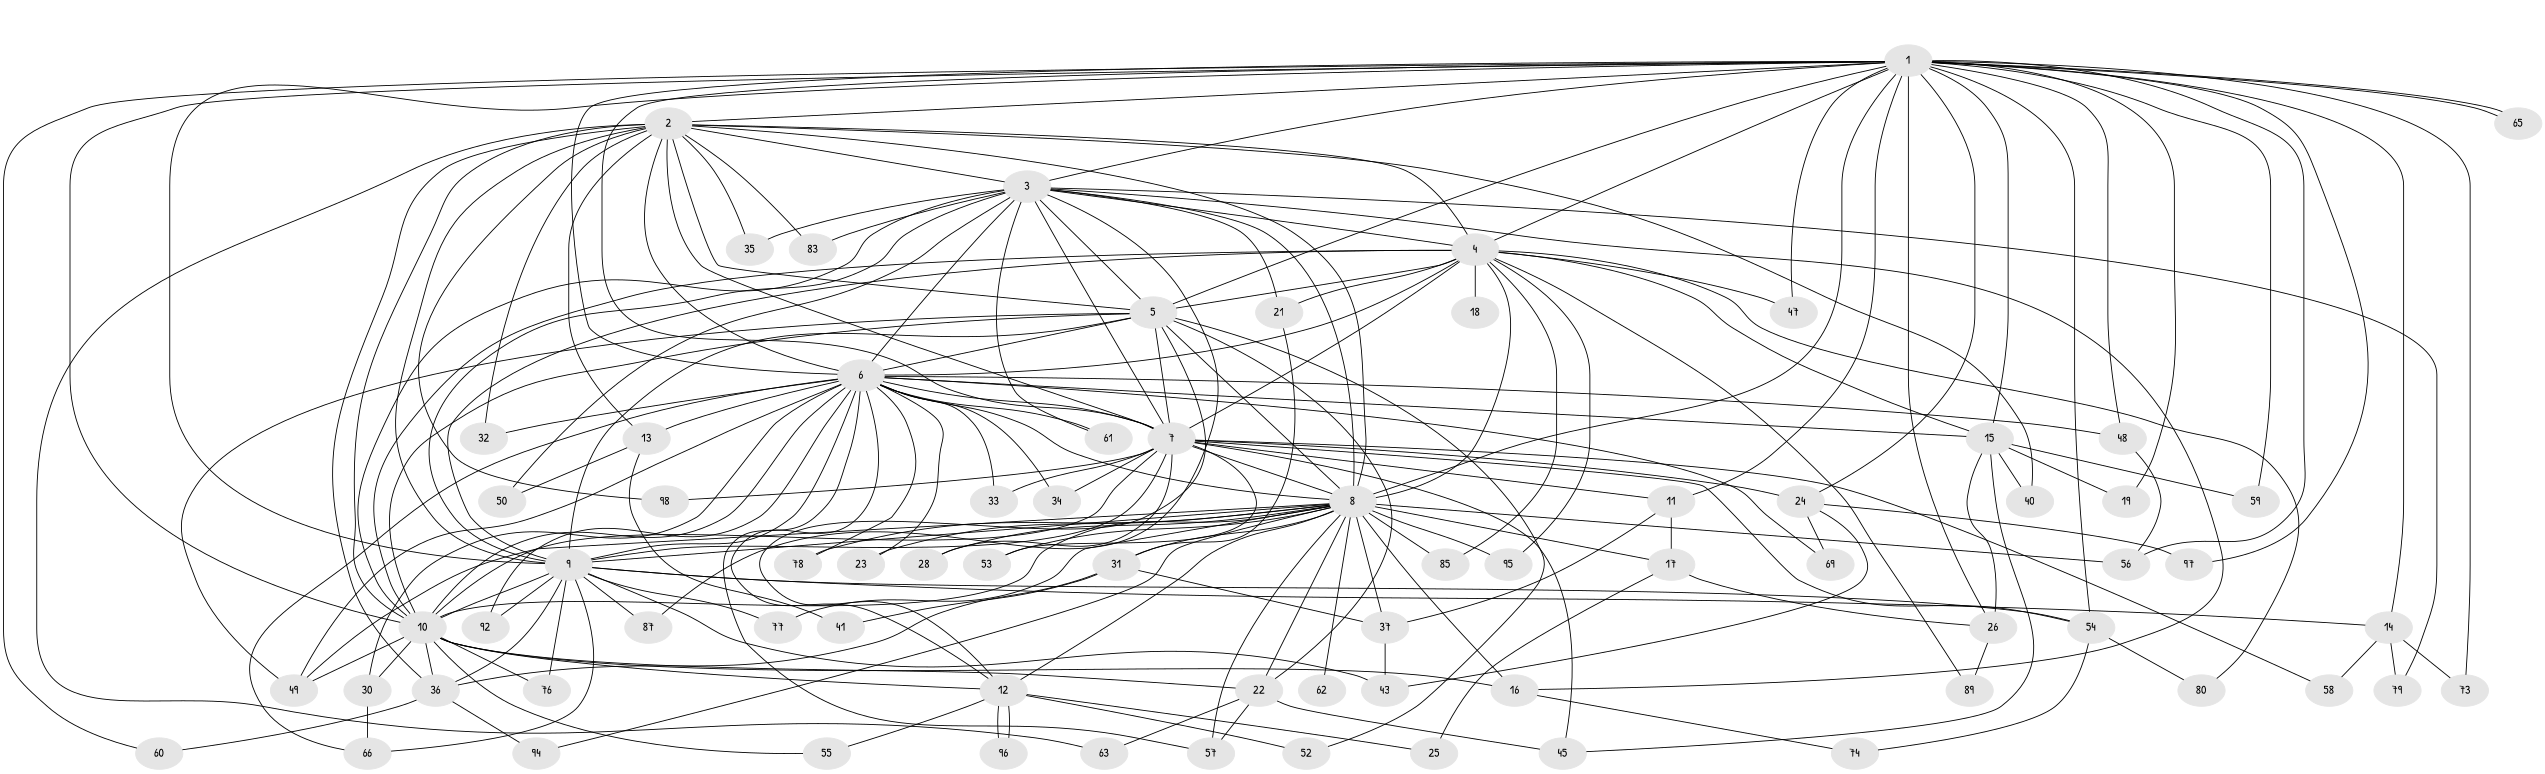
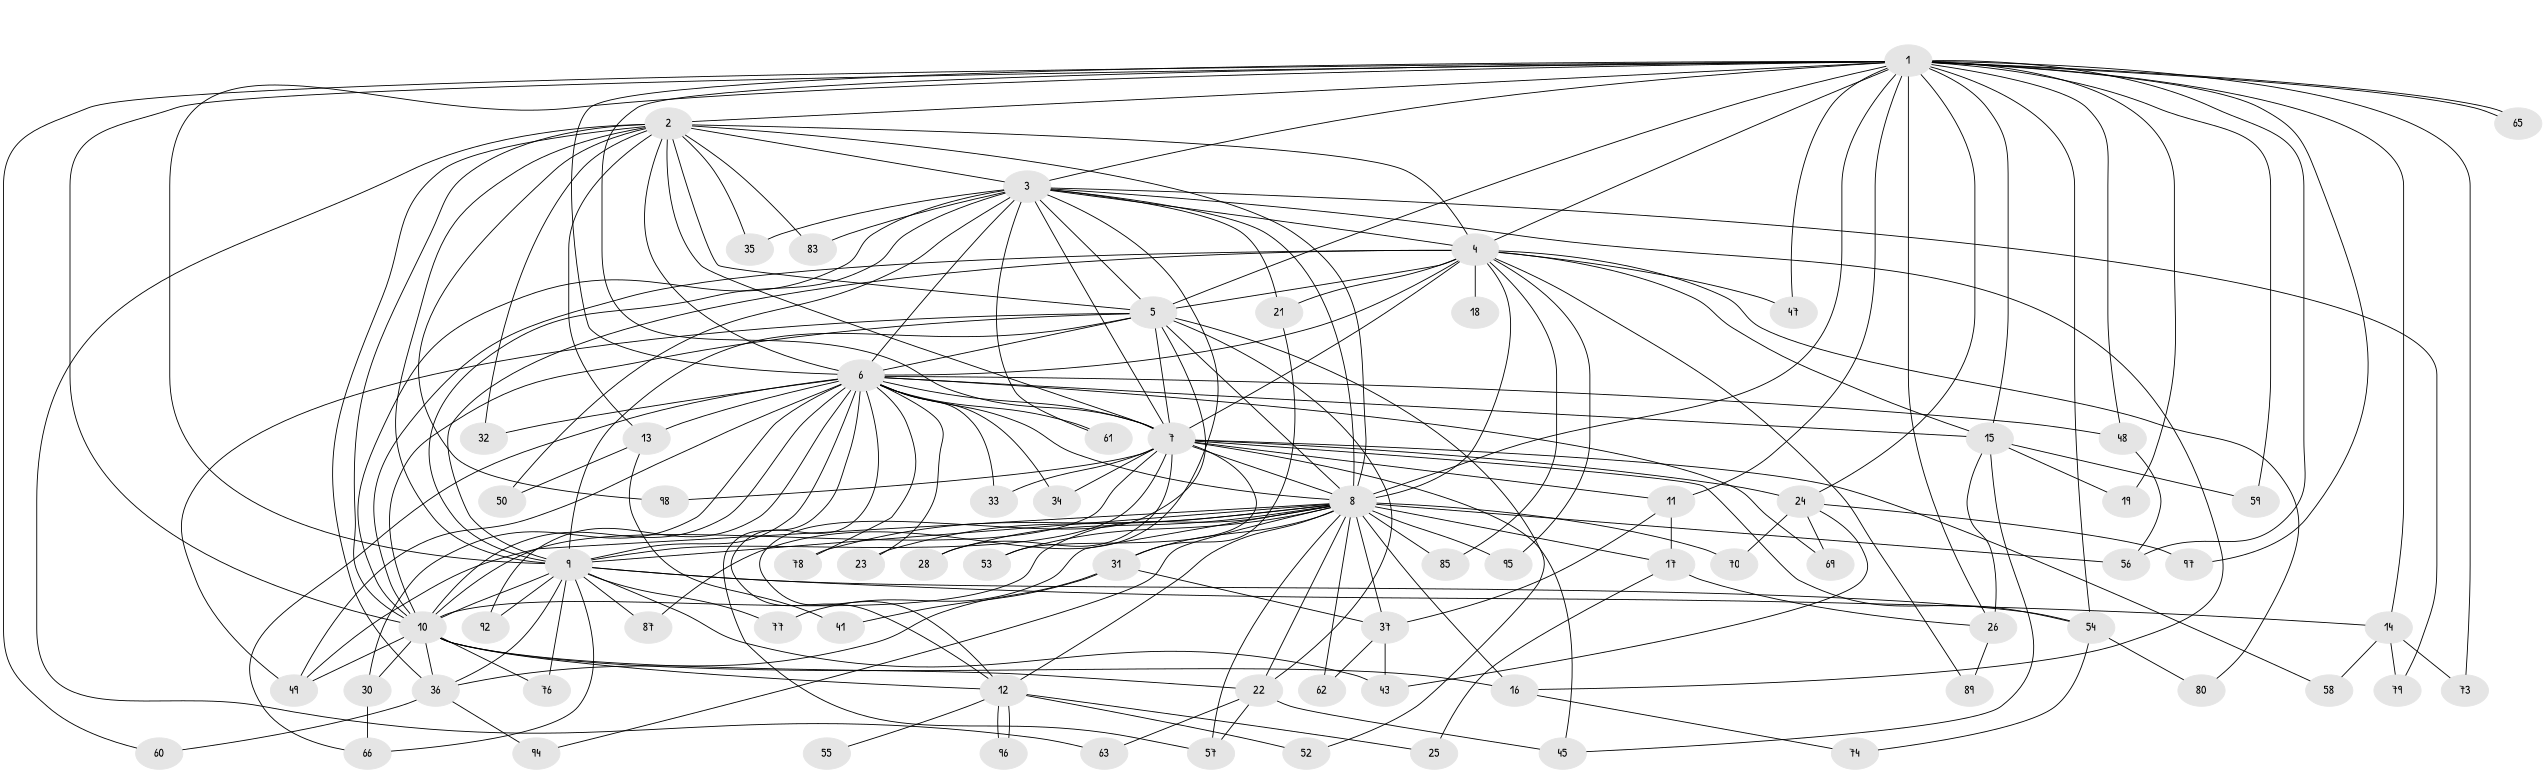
(2030, 502) -> none
none -> (1734, 565)
none -> (1354, 659)
(625, 739) -> none
